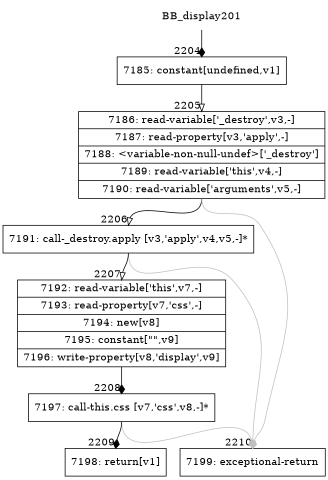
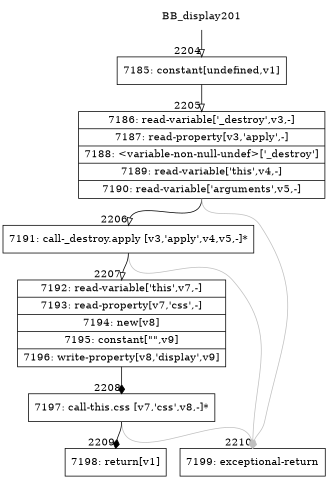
(202, 40) -> (202, 40)
